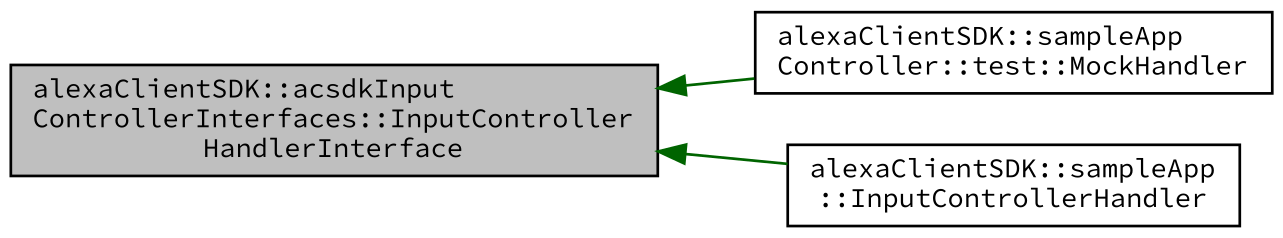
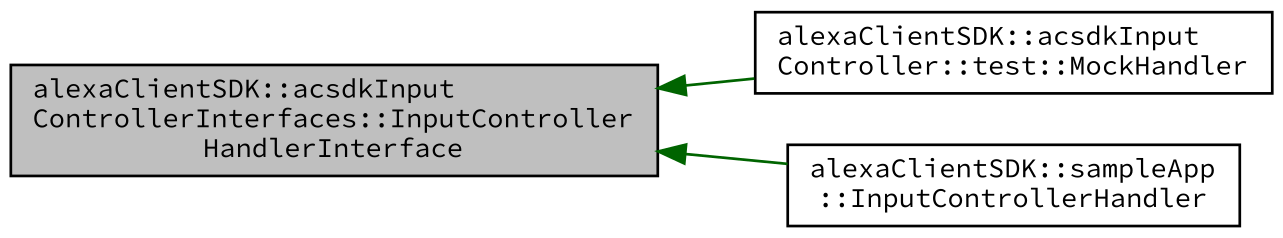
(1014, 53) -> (1014, 53)
